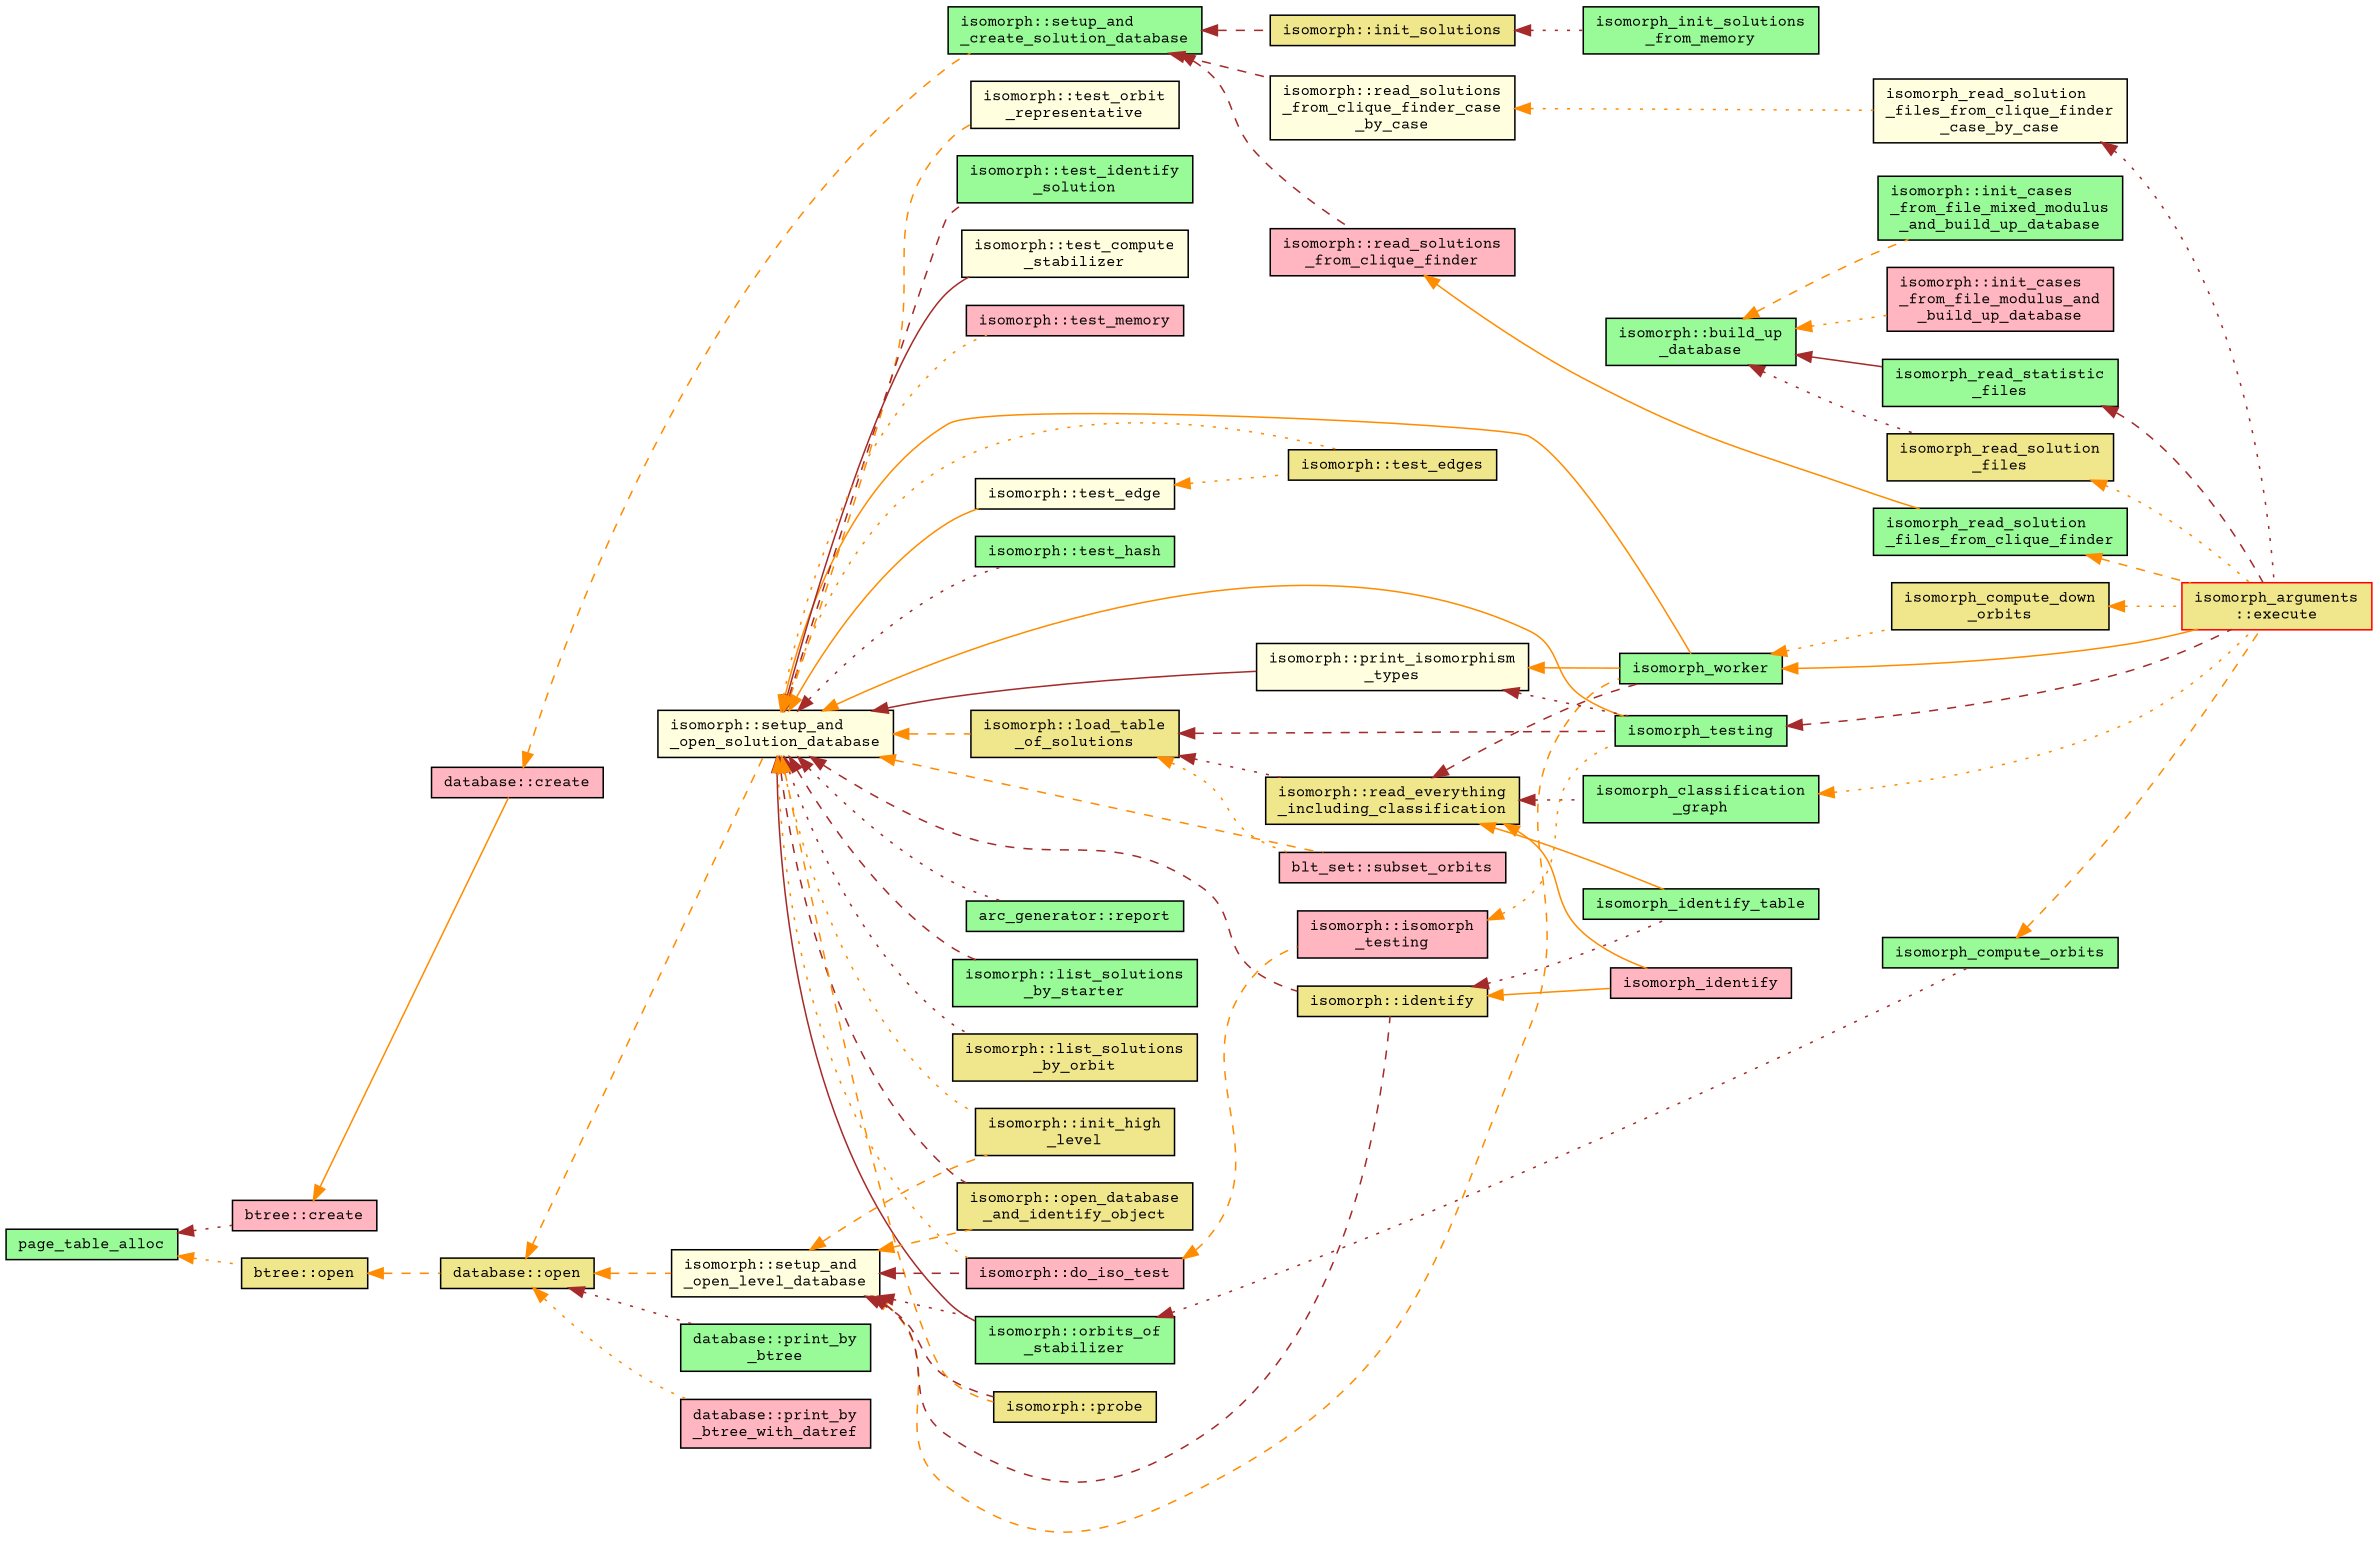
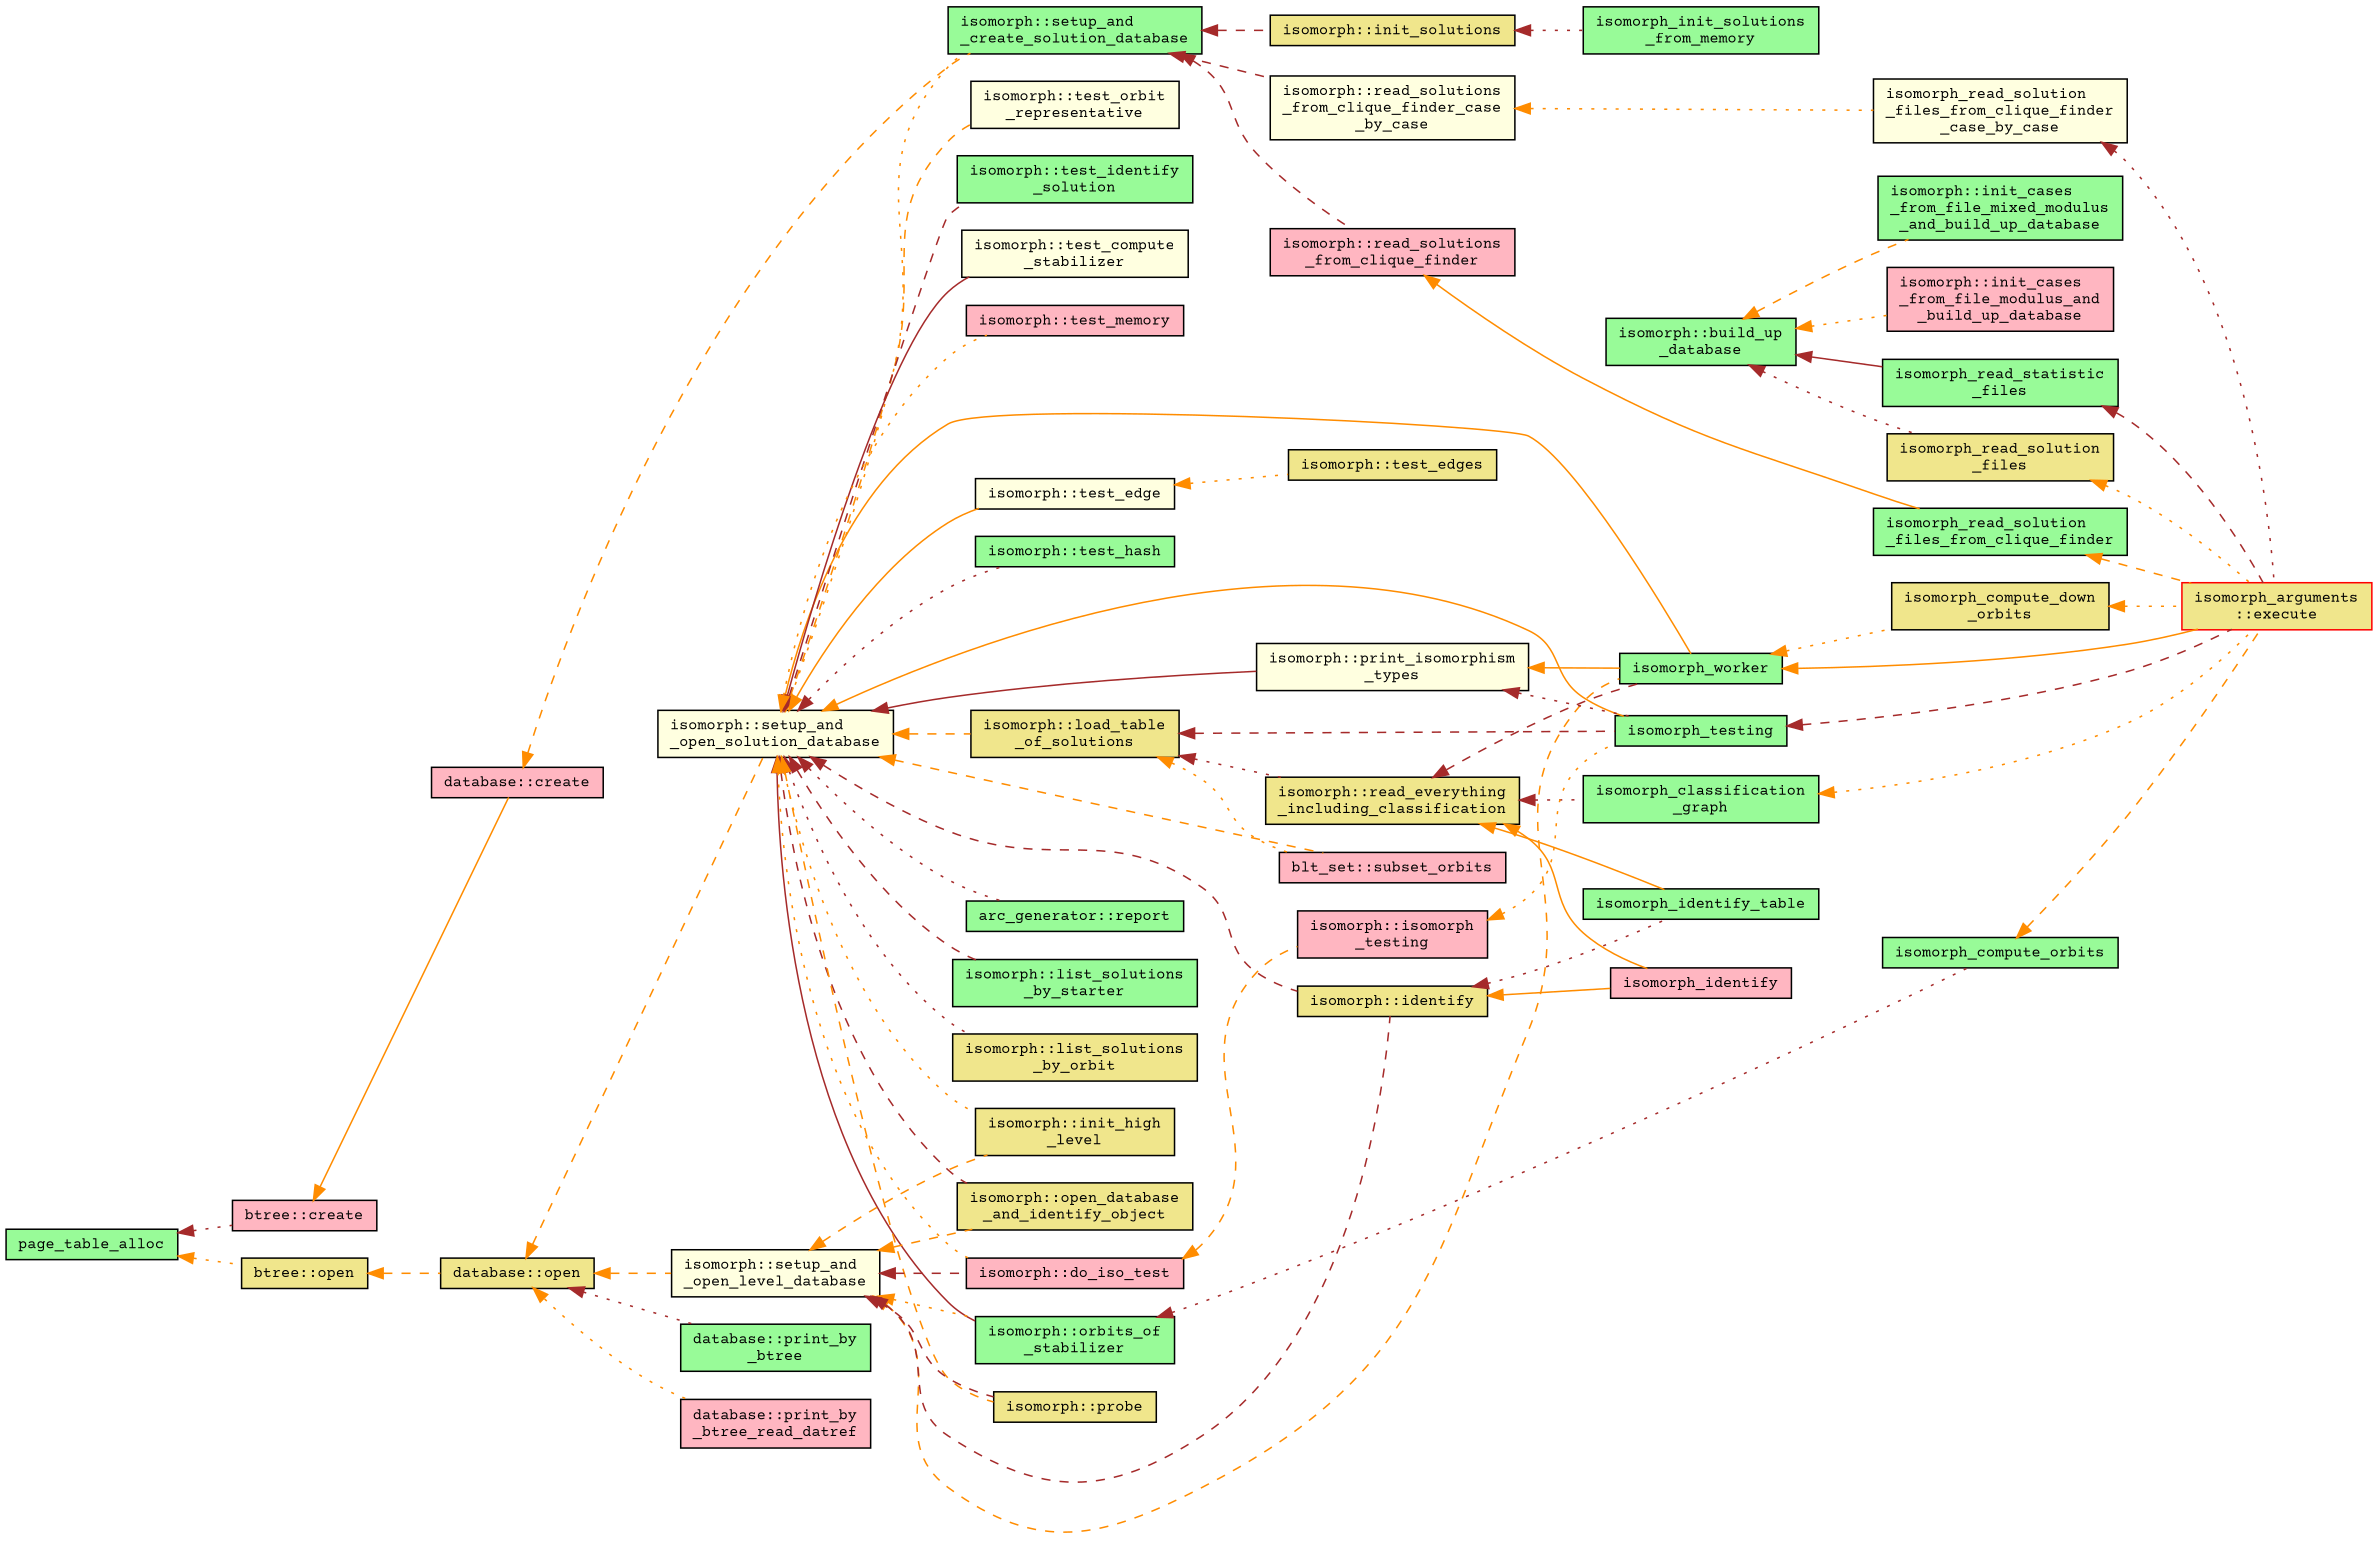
(1001, 443) -> (899, 203)
(934, 1309) -> (934, 1309)
(776, 1424) -> (776, 1424)
